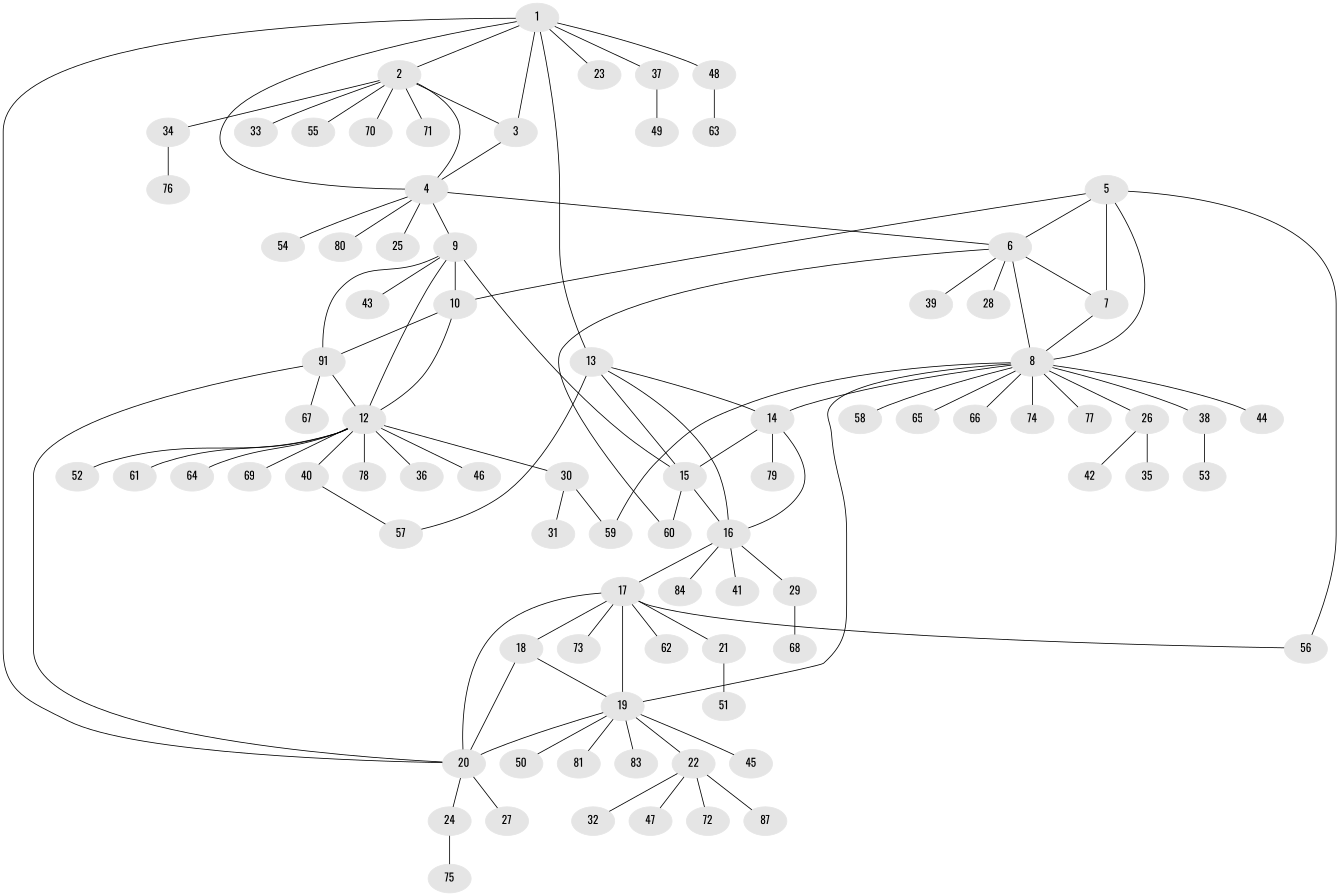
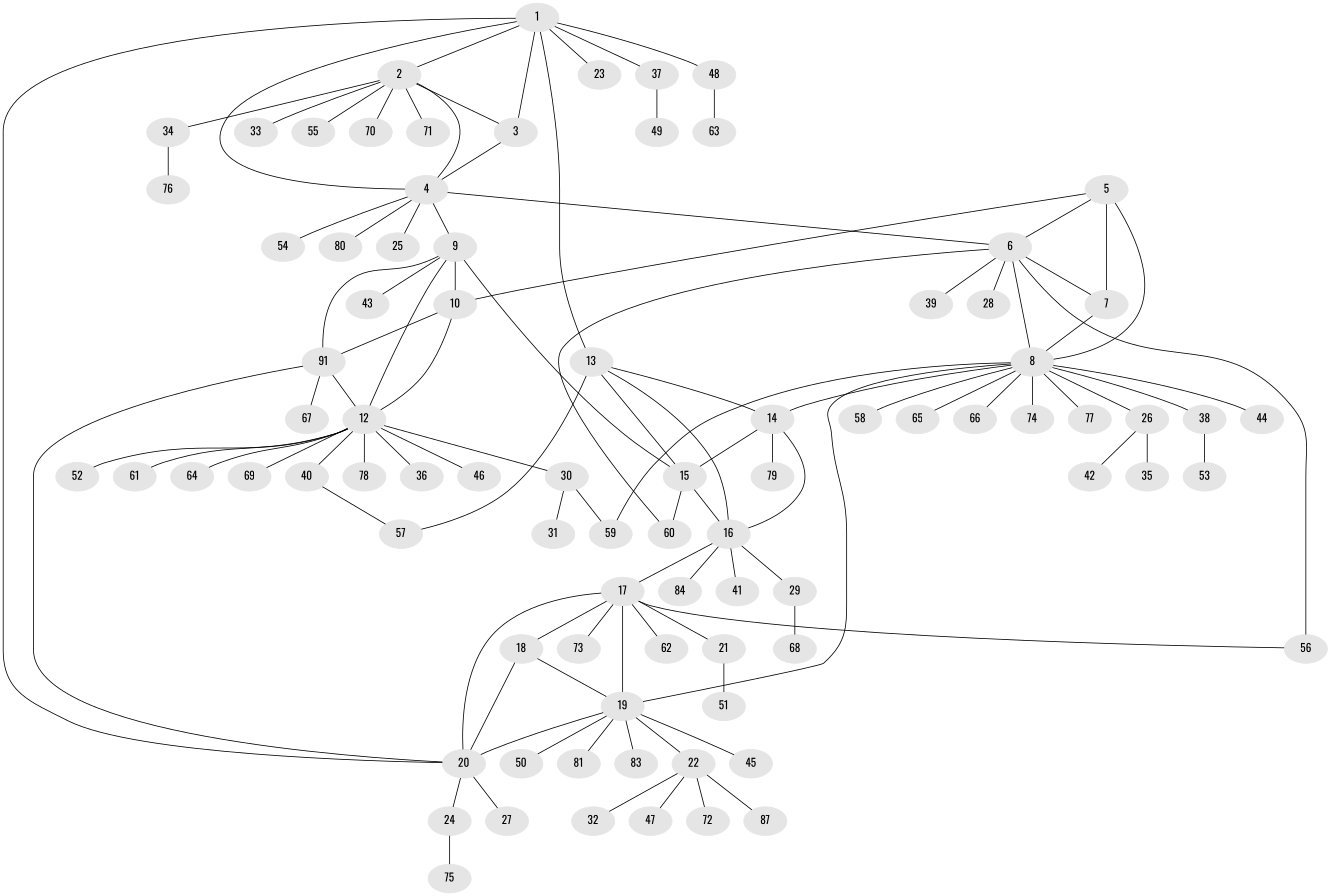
(1336, 342) -> (1259, 377)
